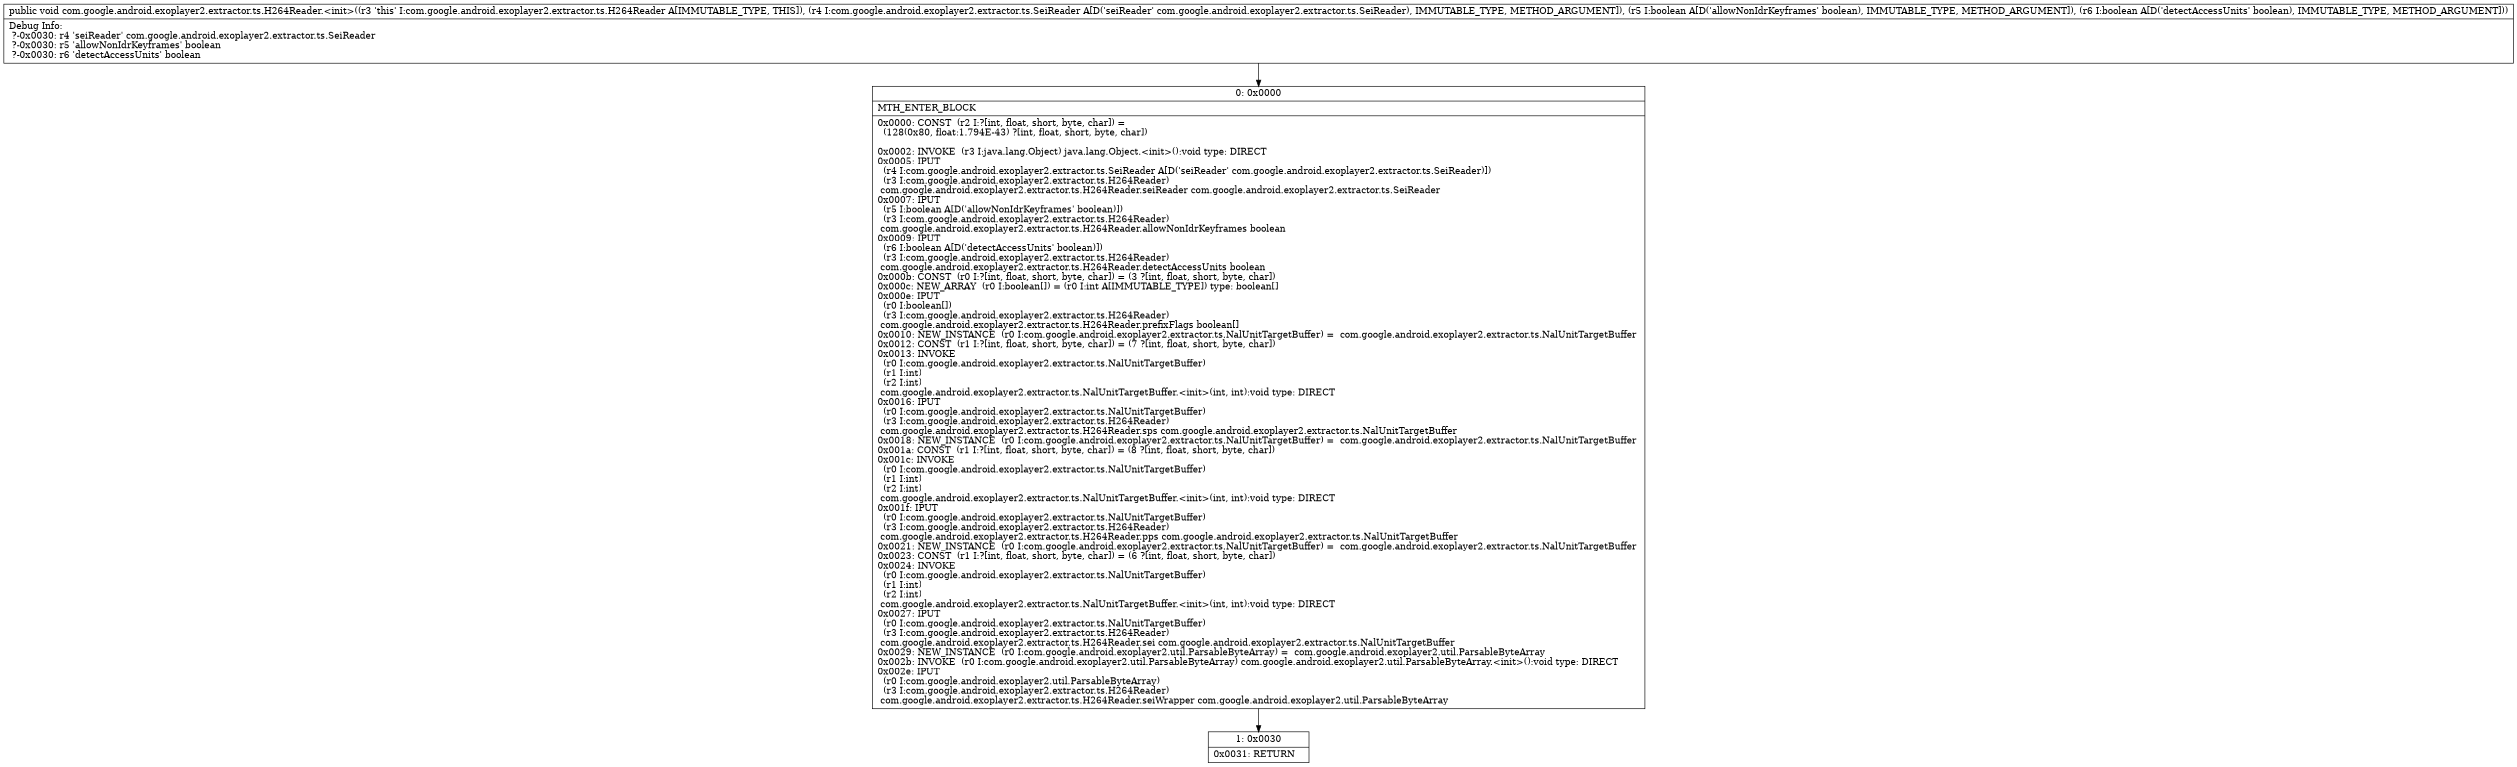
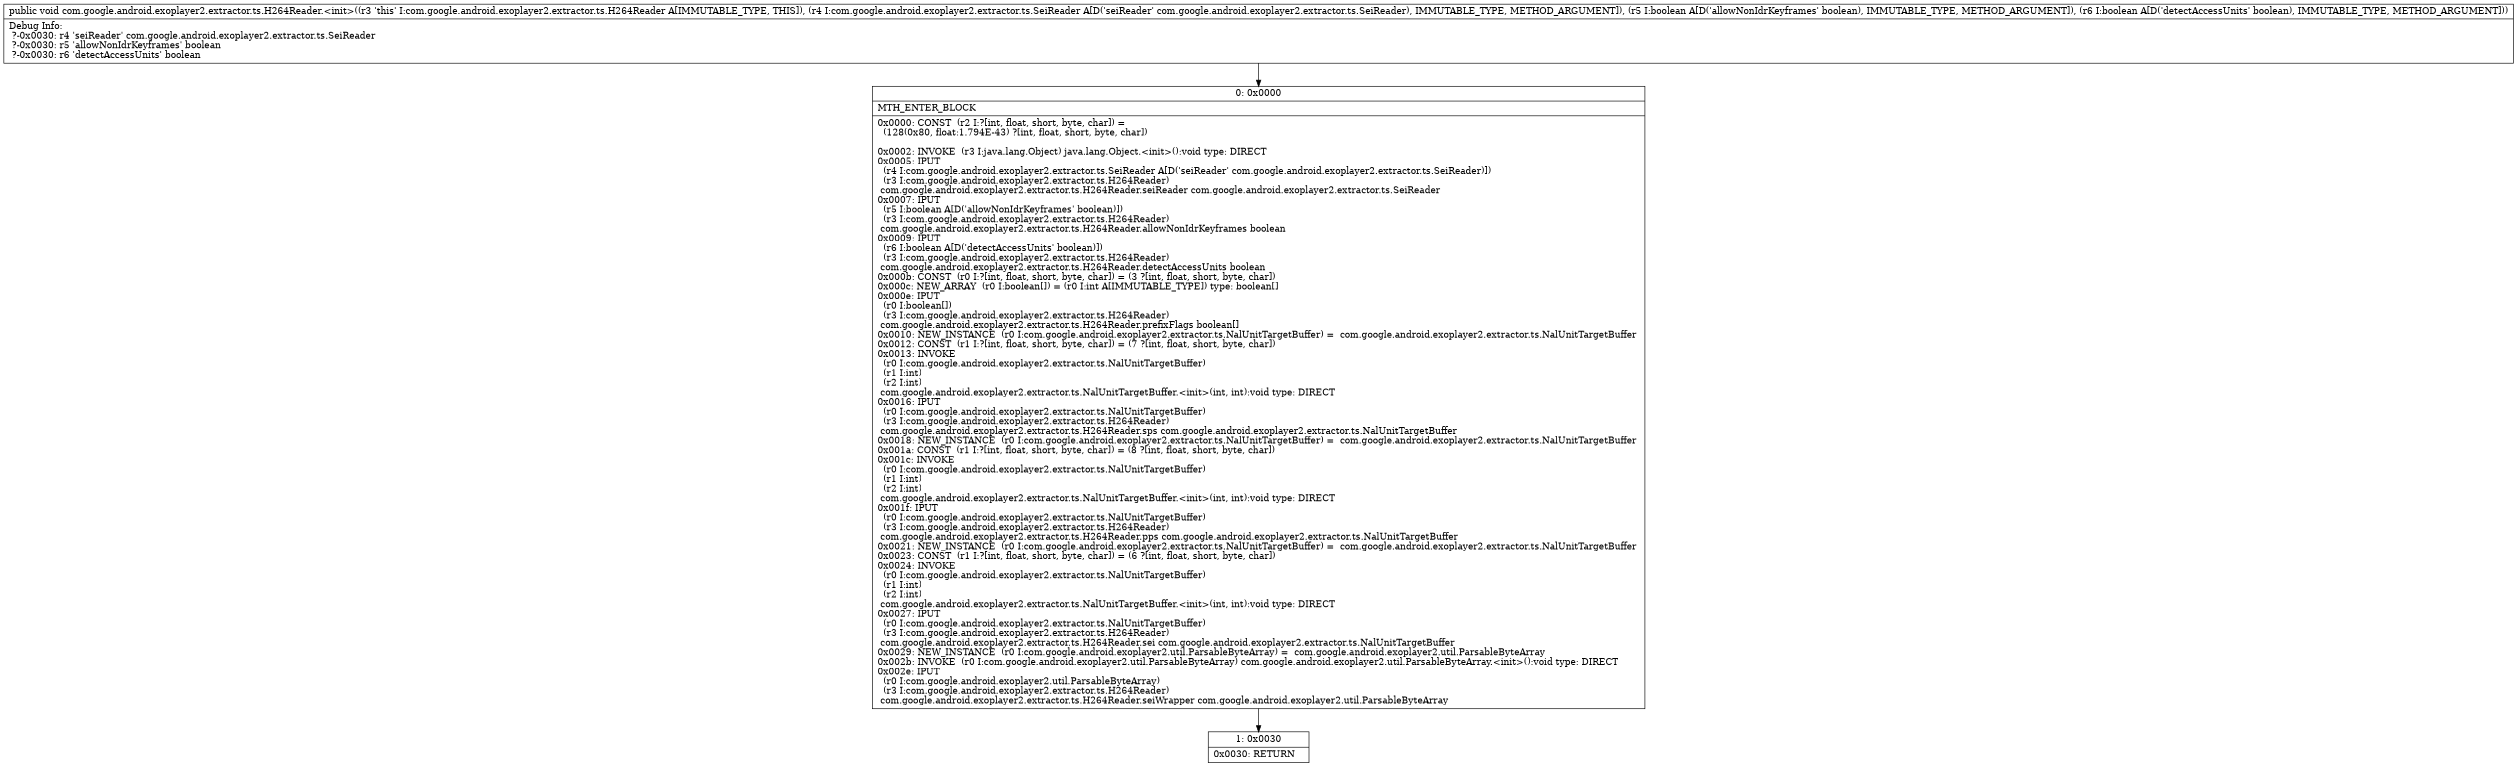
(1259, 755) -> (1259, 755)
